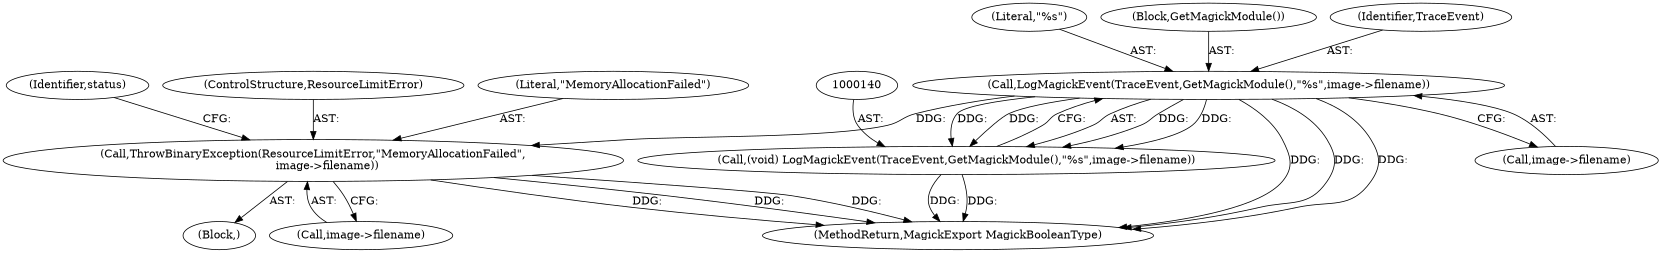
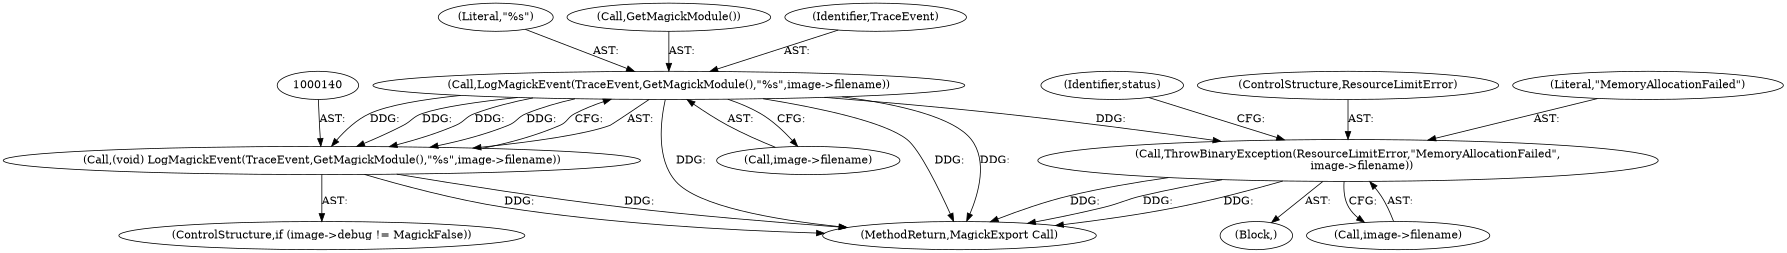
(1209, 17) -> (669, 17)
none -> (322, 236)
(958, 236) -> (960, 236)
